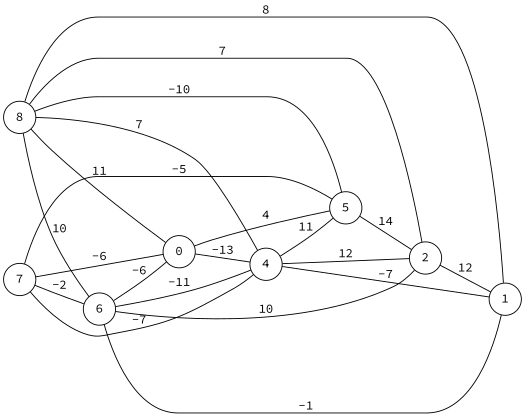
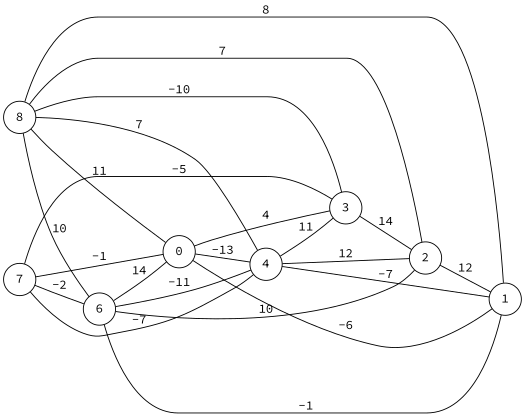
(346, 208) -> (346, 208)
(99, 257) -> (99, 257)
(139, 271) -> (139, 271)
none -> (339, 335)
